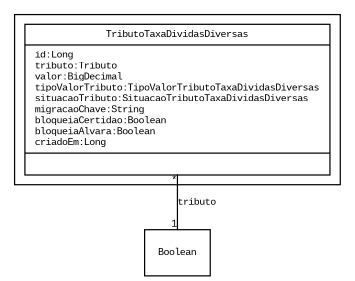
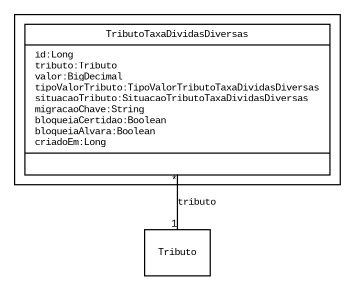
(177, 253) -> (177, 253)
